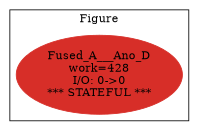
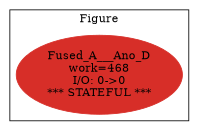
(99, 75) -> (99, 75)
